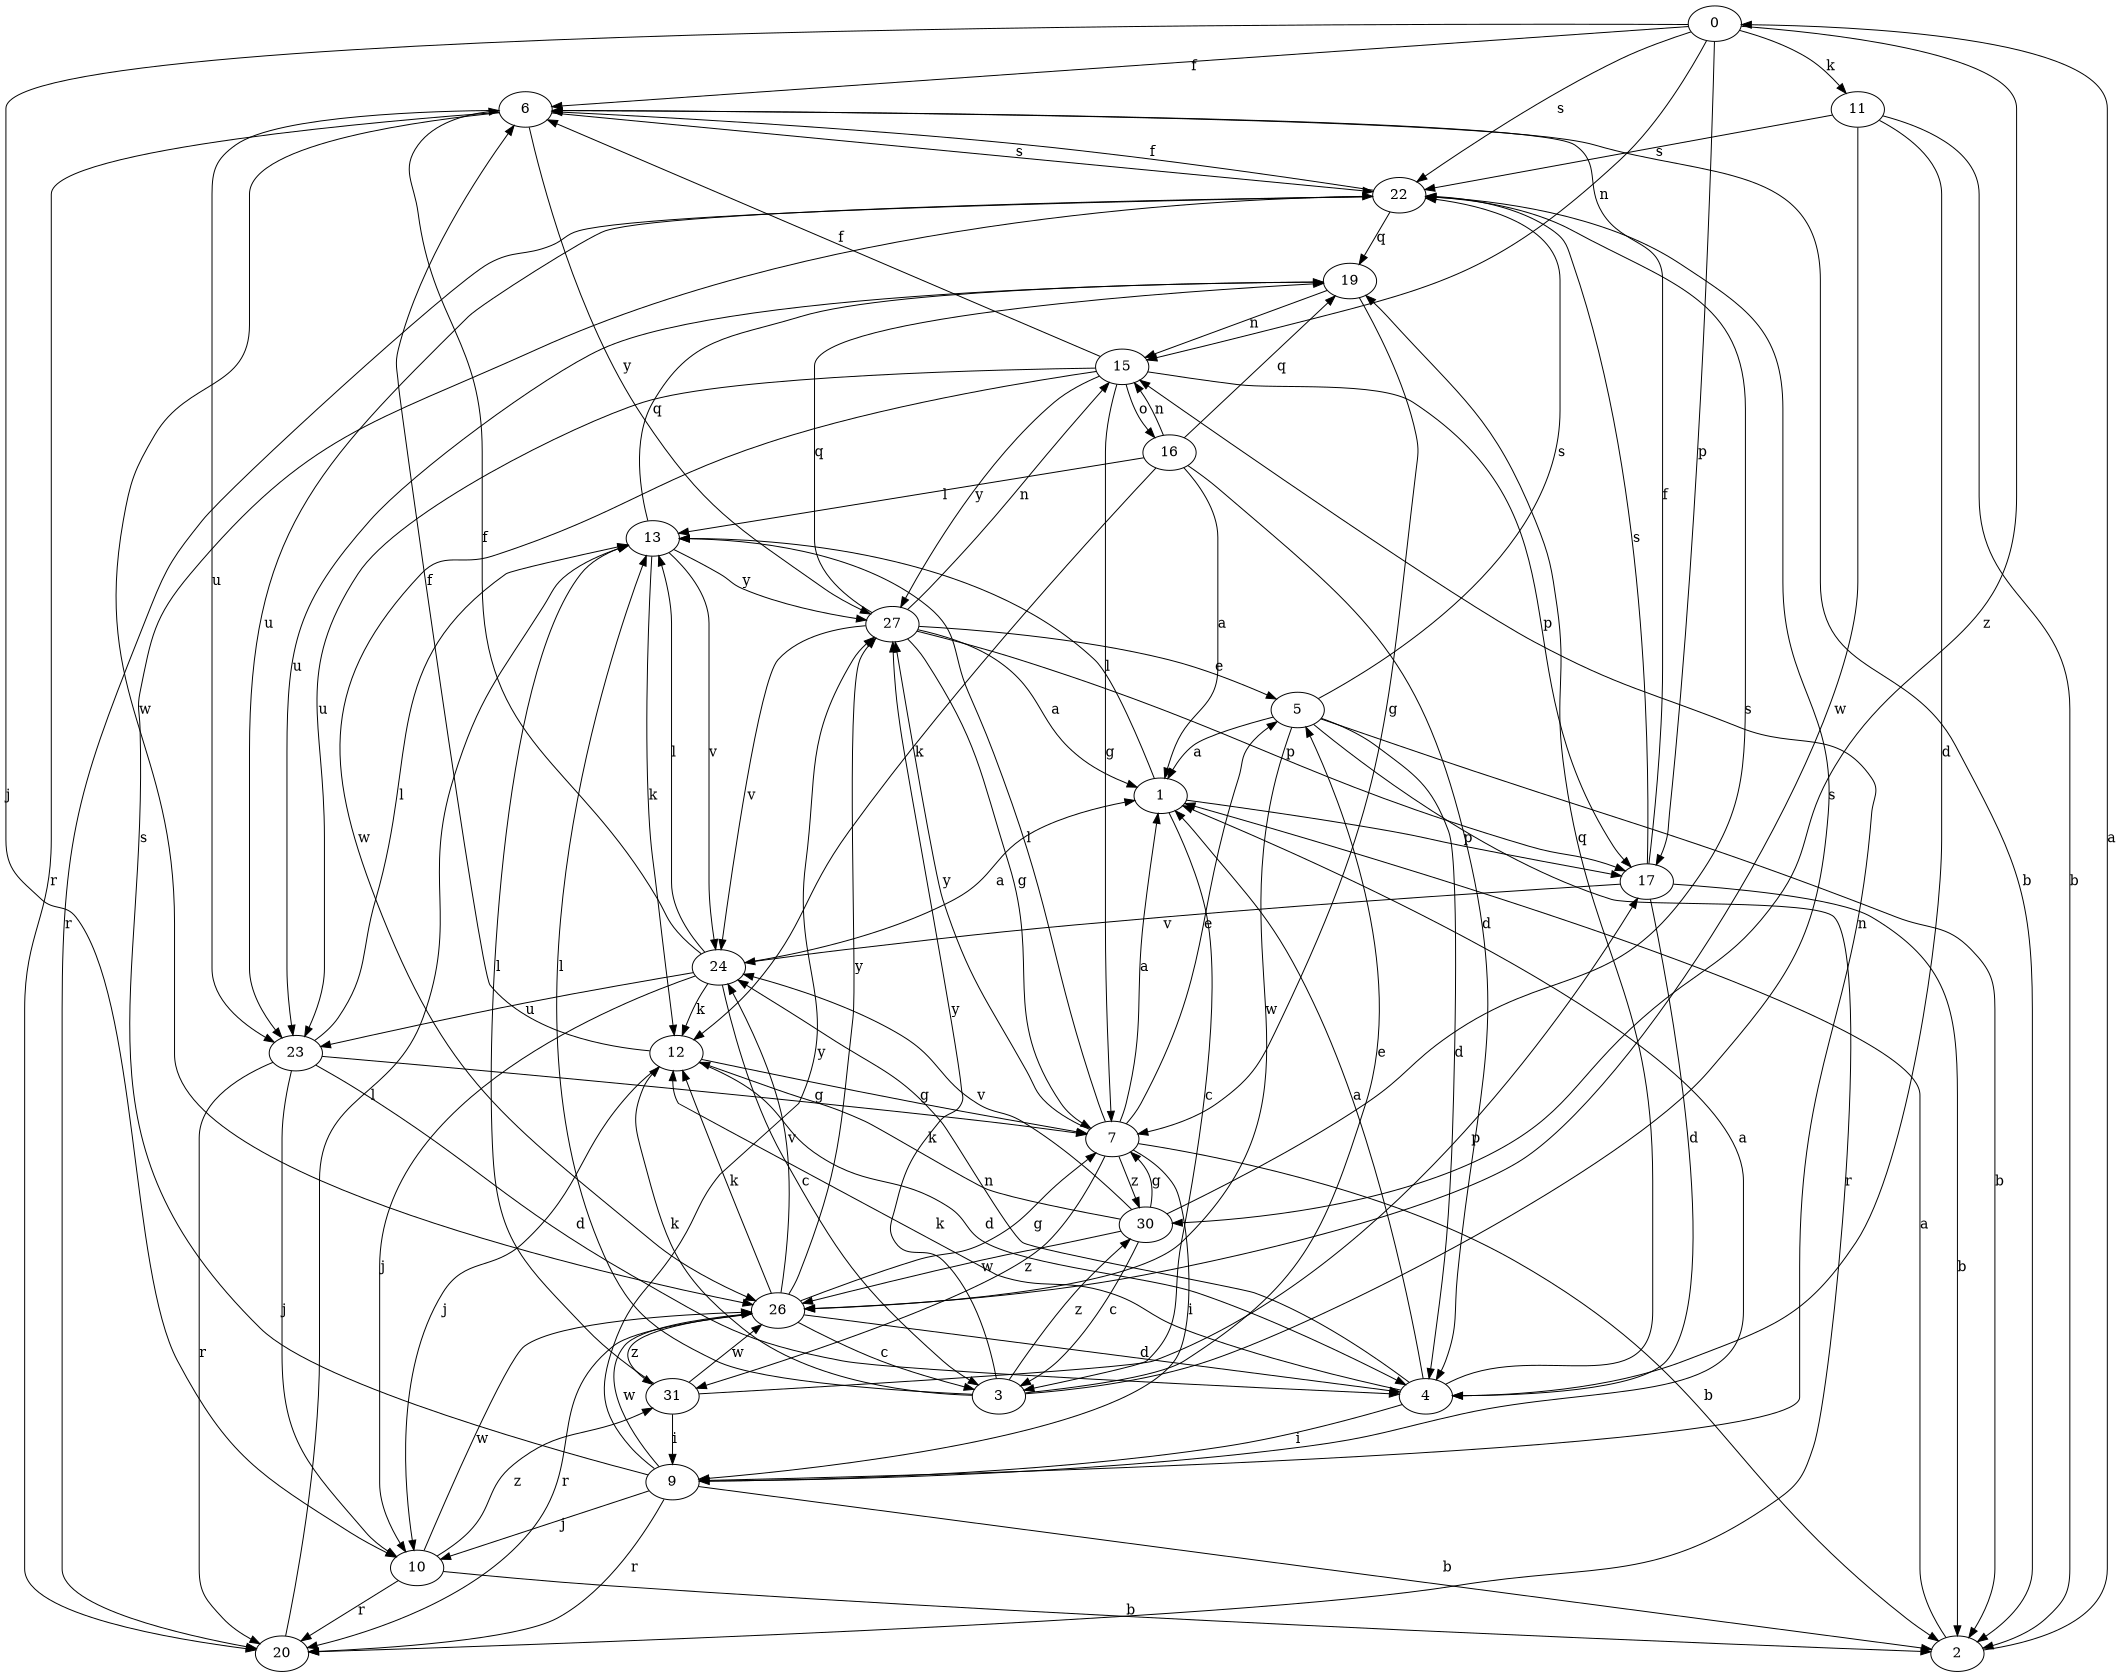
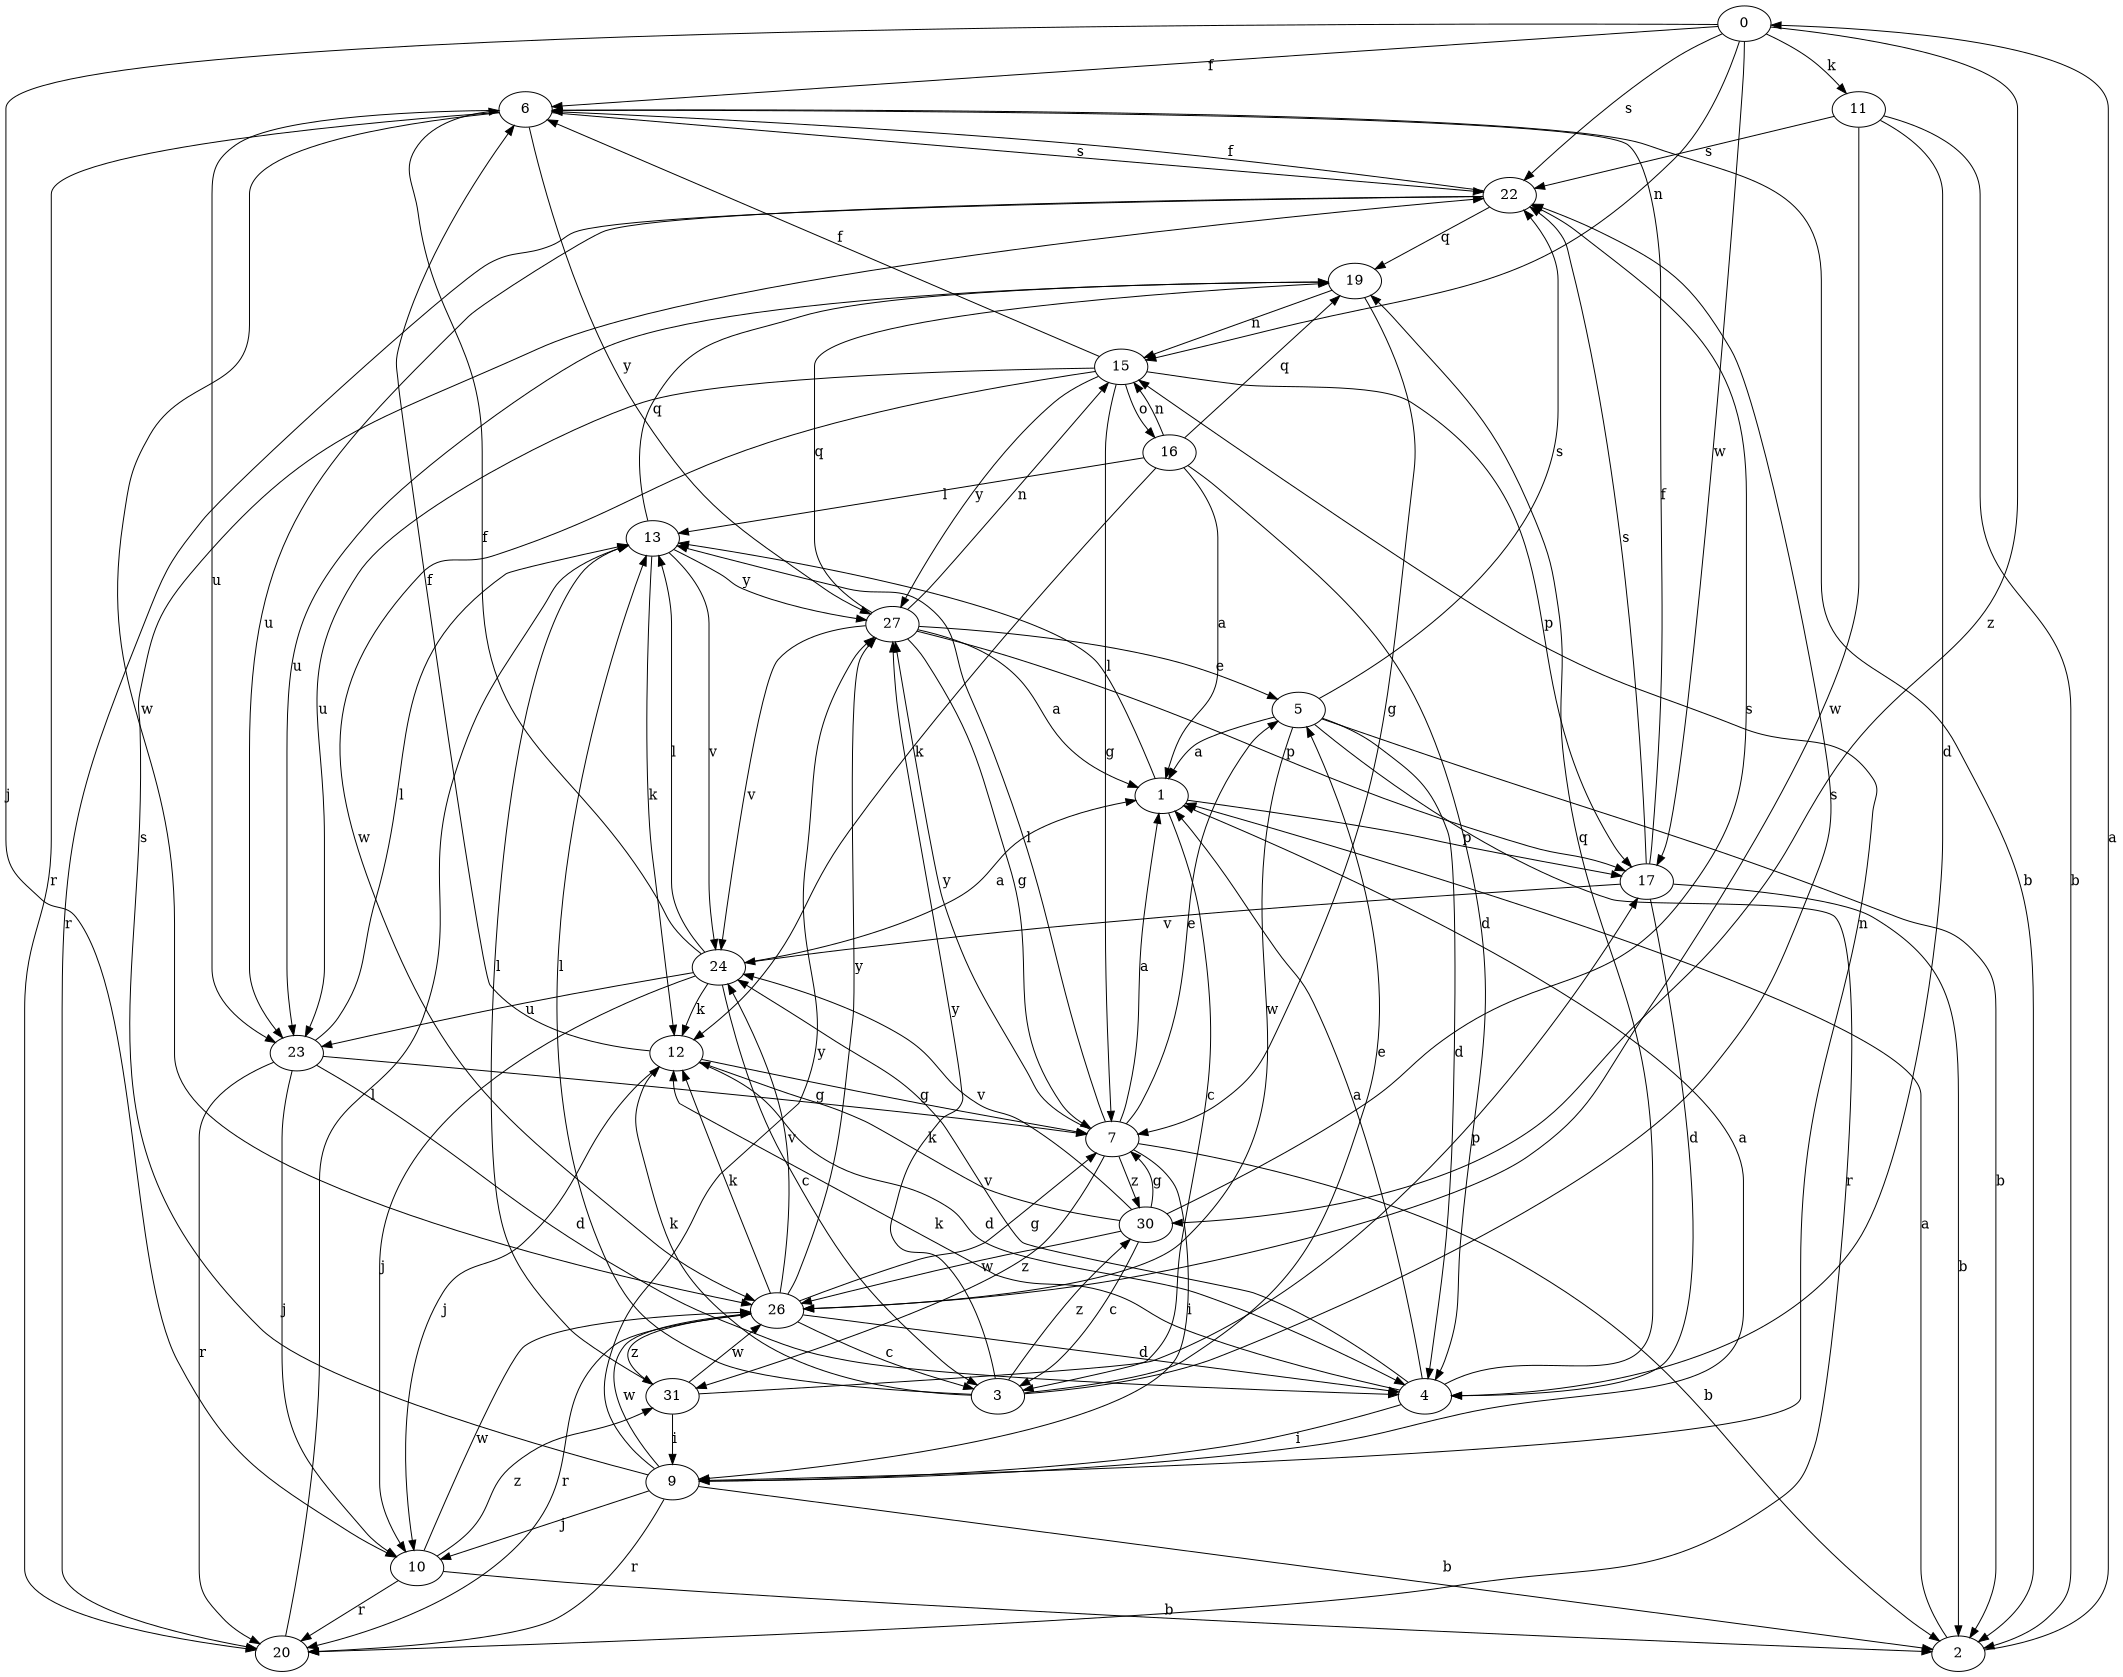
(1703, 453) -> (1720, 453)
(989, 1182) -> (989, 1182)
